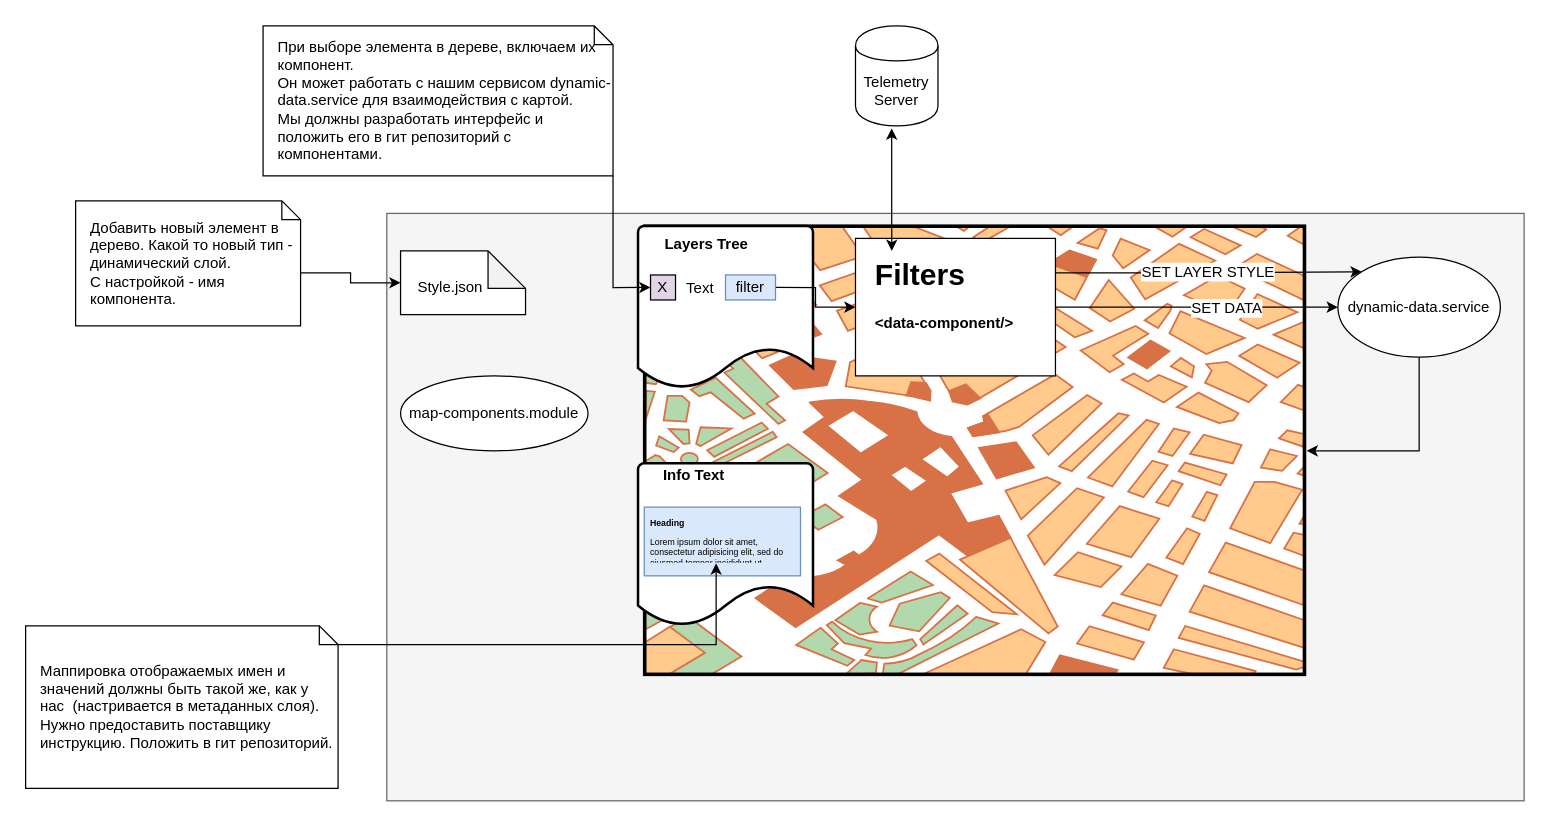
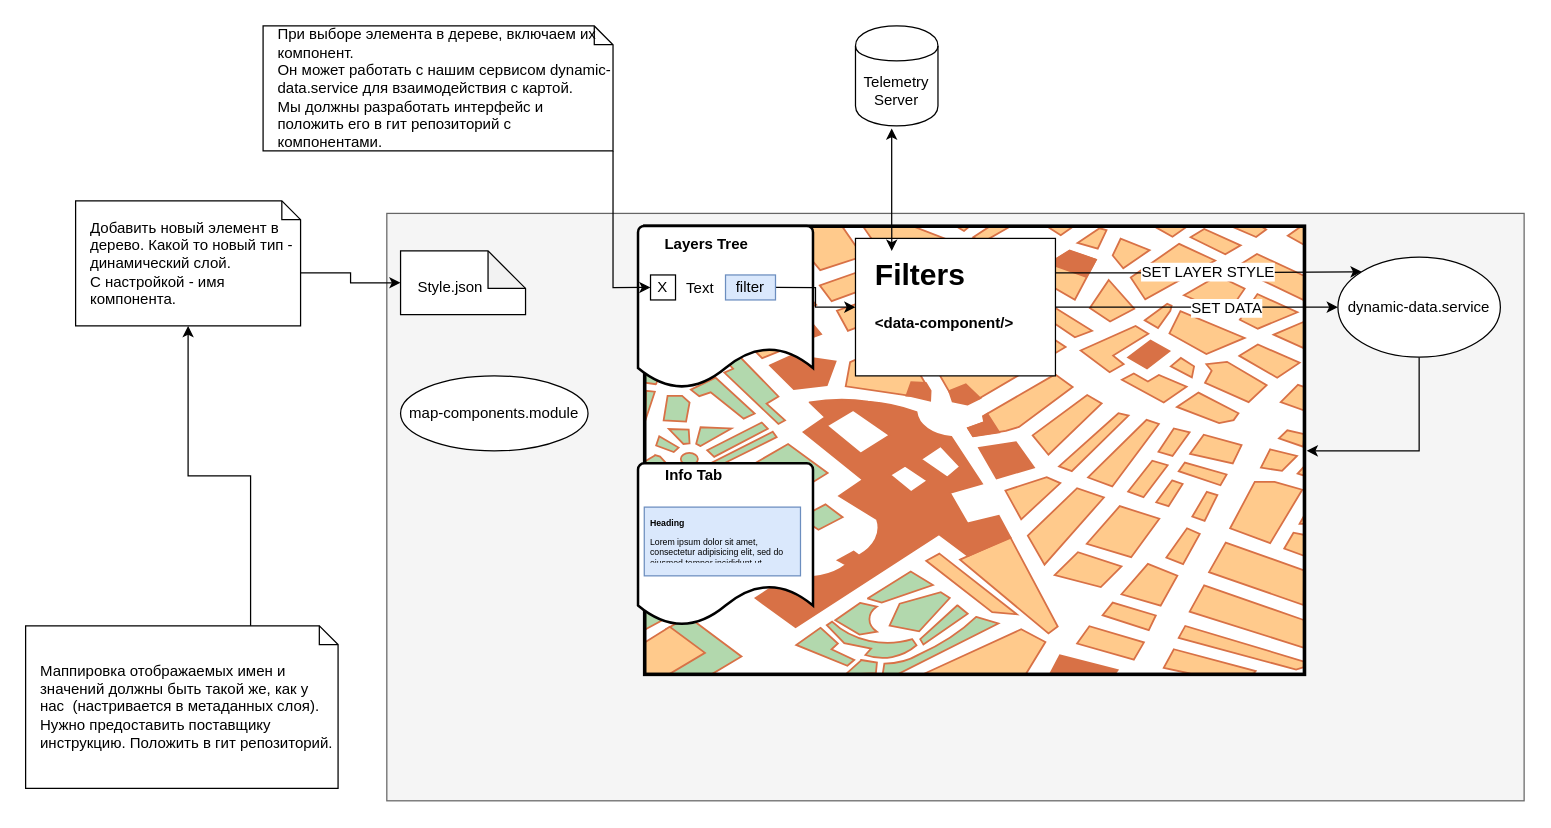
(438, 101) -> (438, 88)
(663, 287) -> (663, 287)
(694, 476) -> (694, 476)
(564, 644) -> (223, 476)
